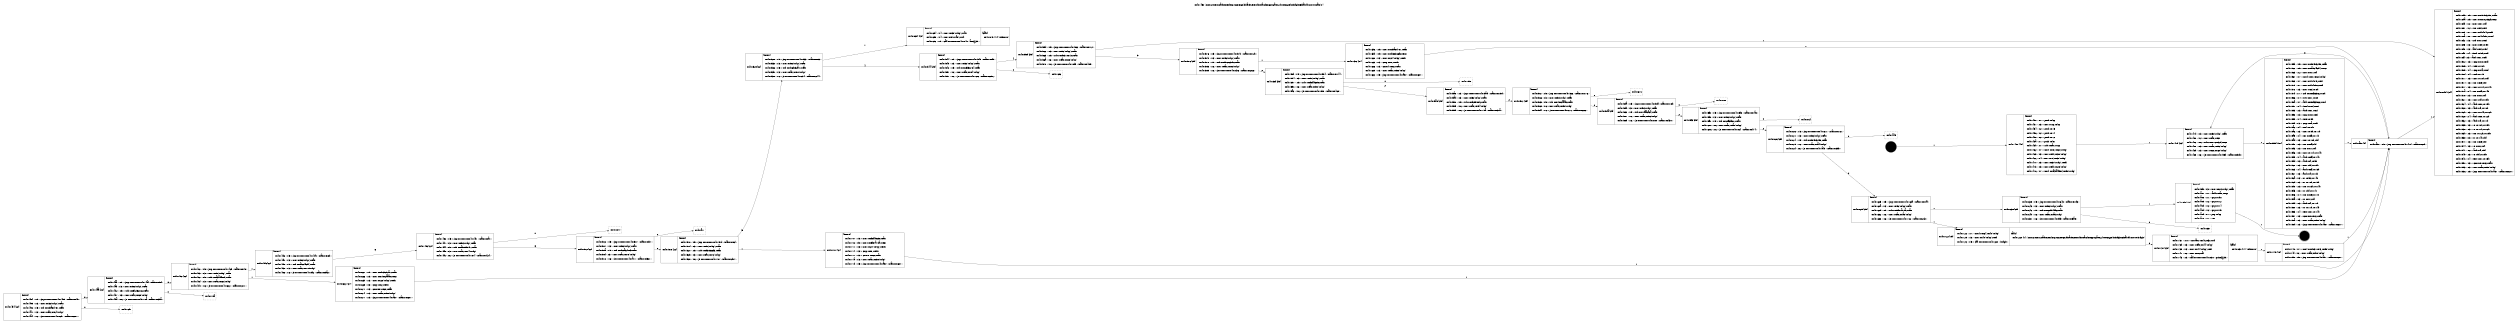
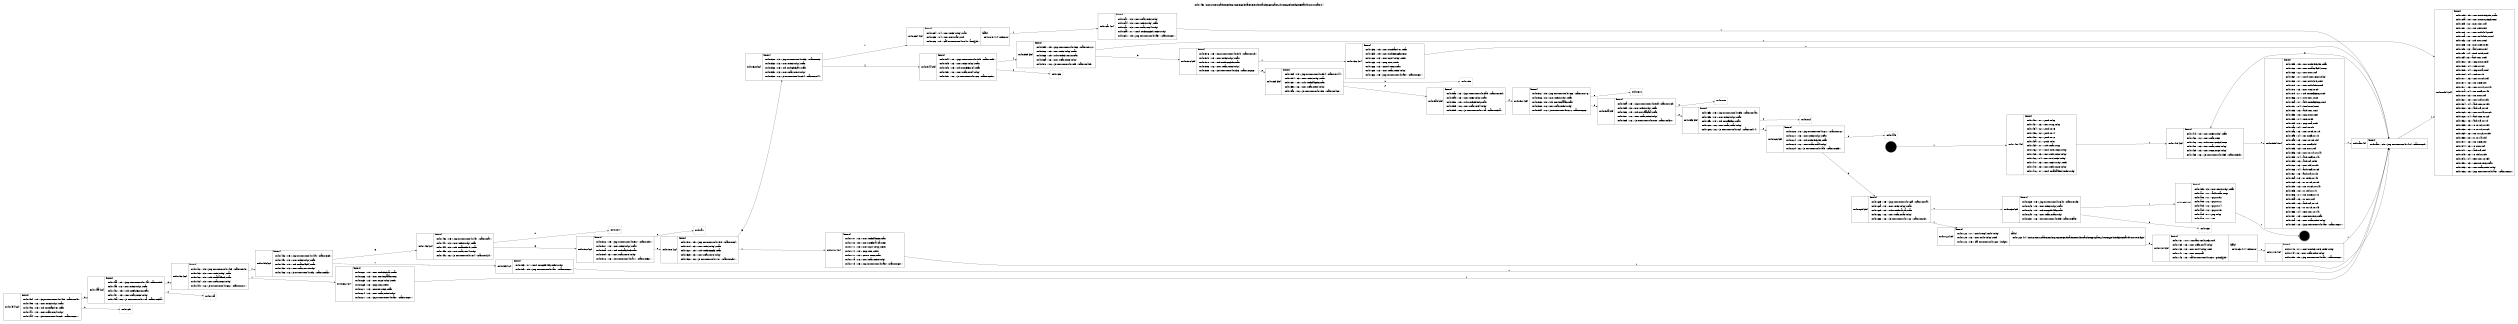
none -> (1137, 27)
none -> (535, 266)
